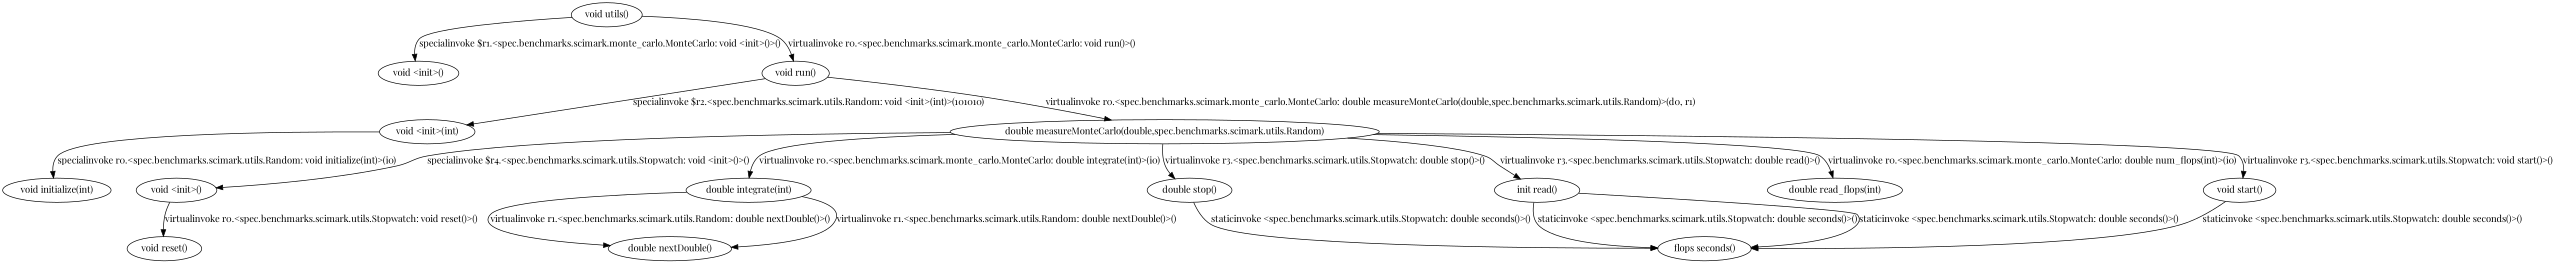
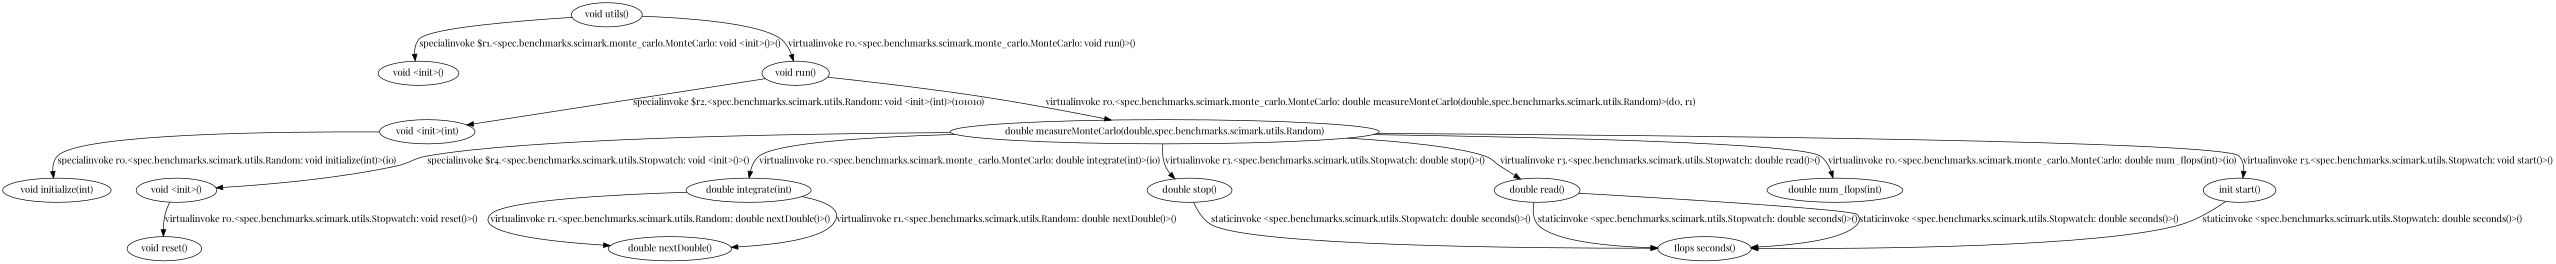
(1537, 190) -> (1537, 190)
(1835, 190) -> (1835, 190)
(2240, 190) -> (2240, 190)
